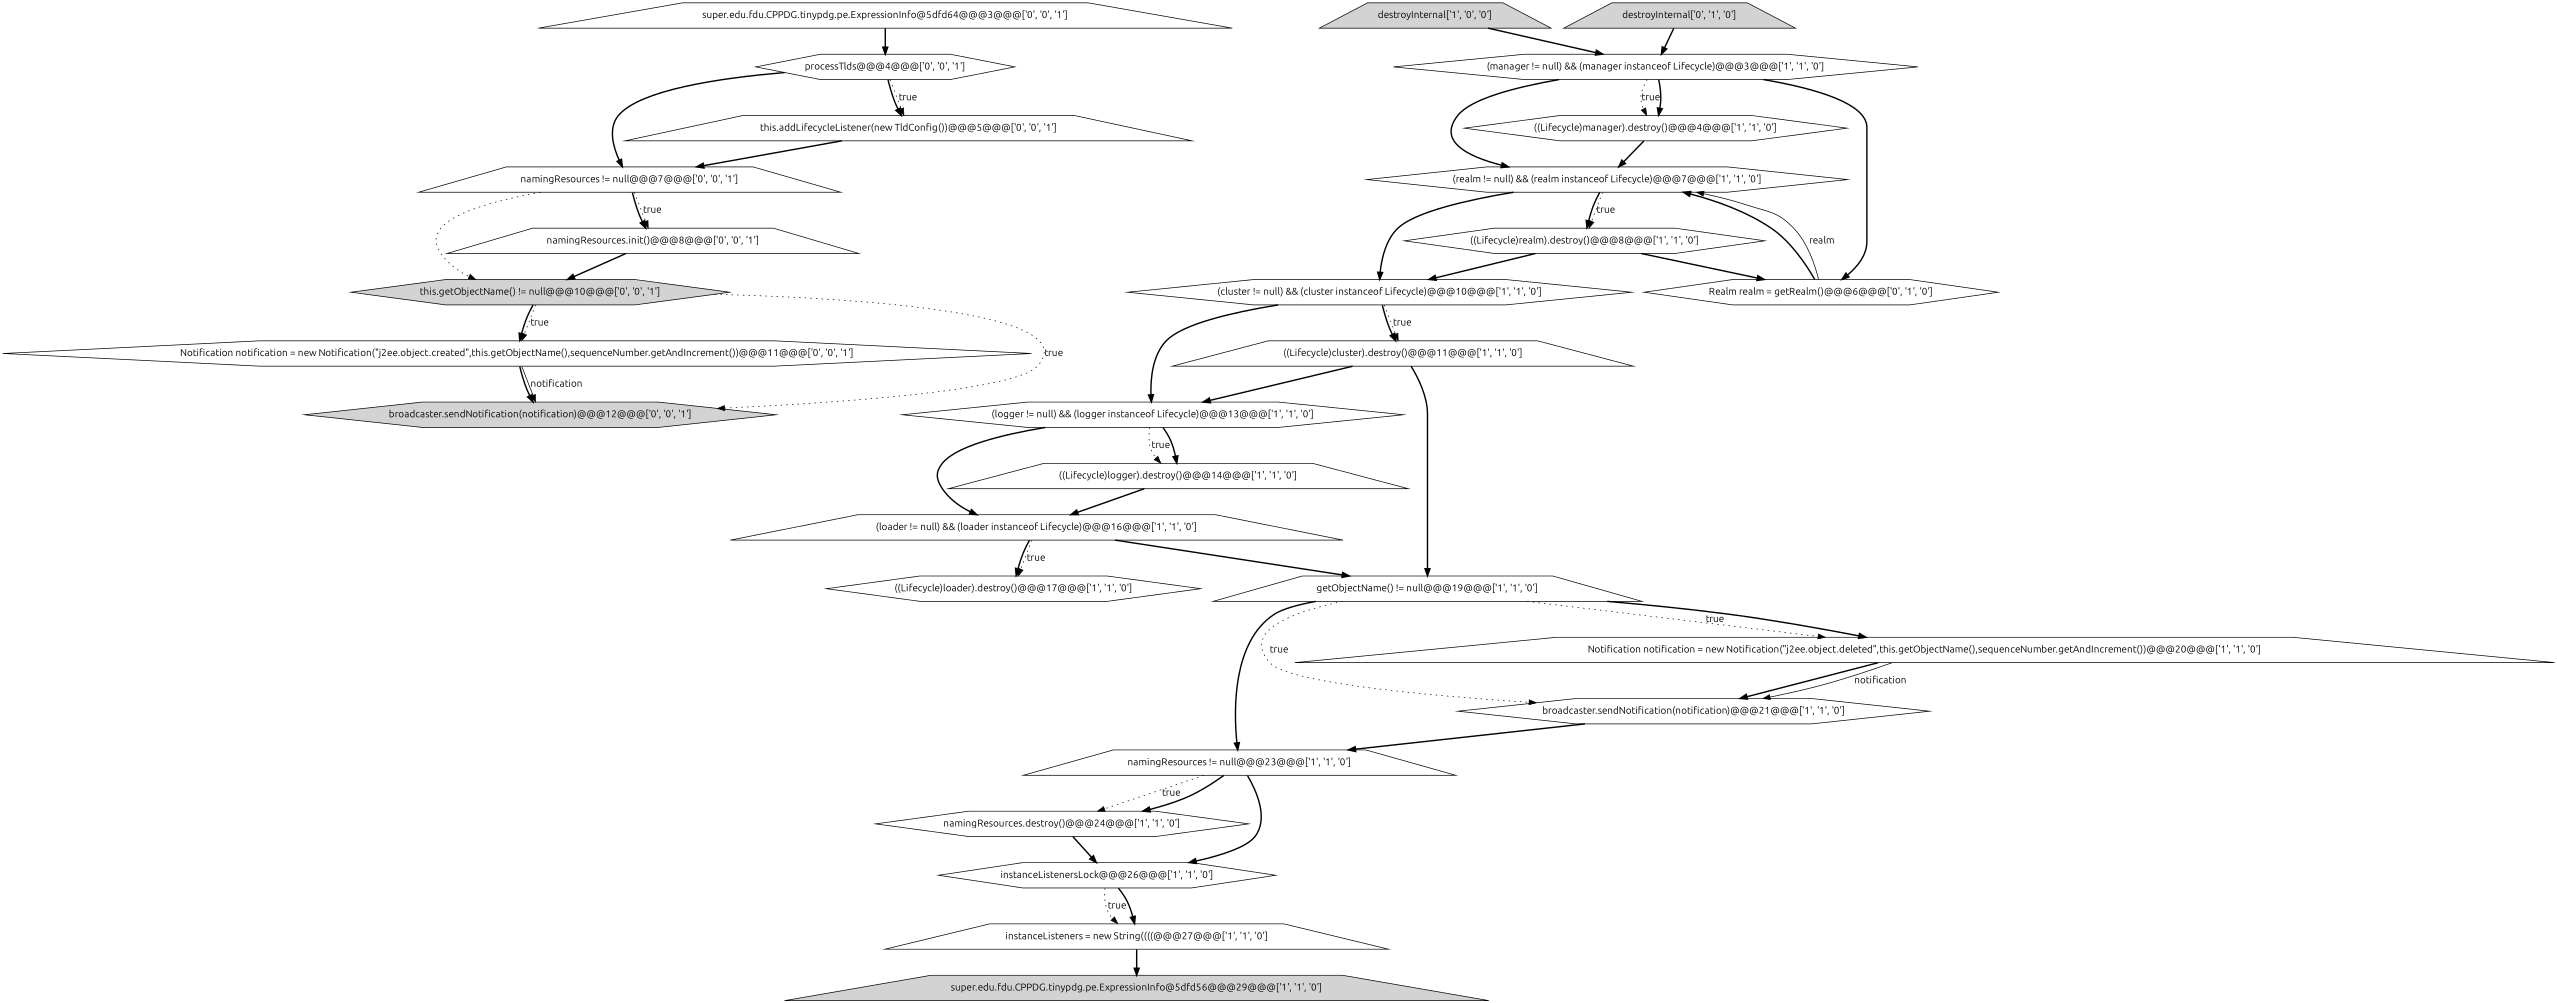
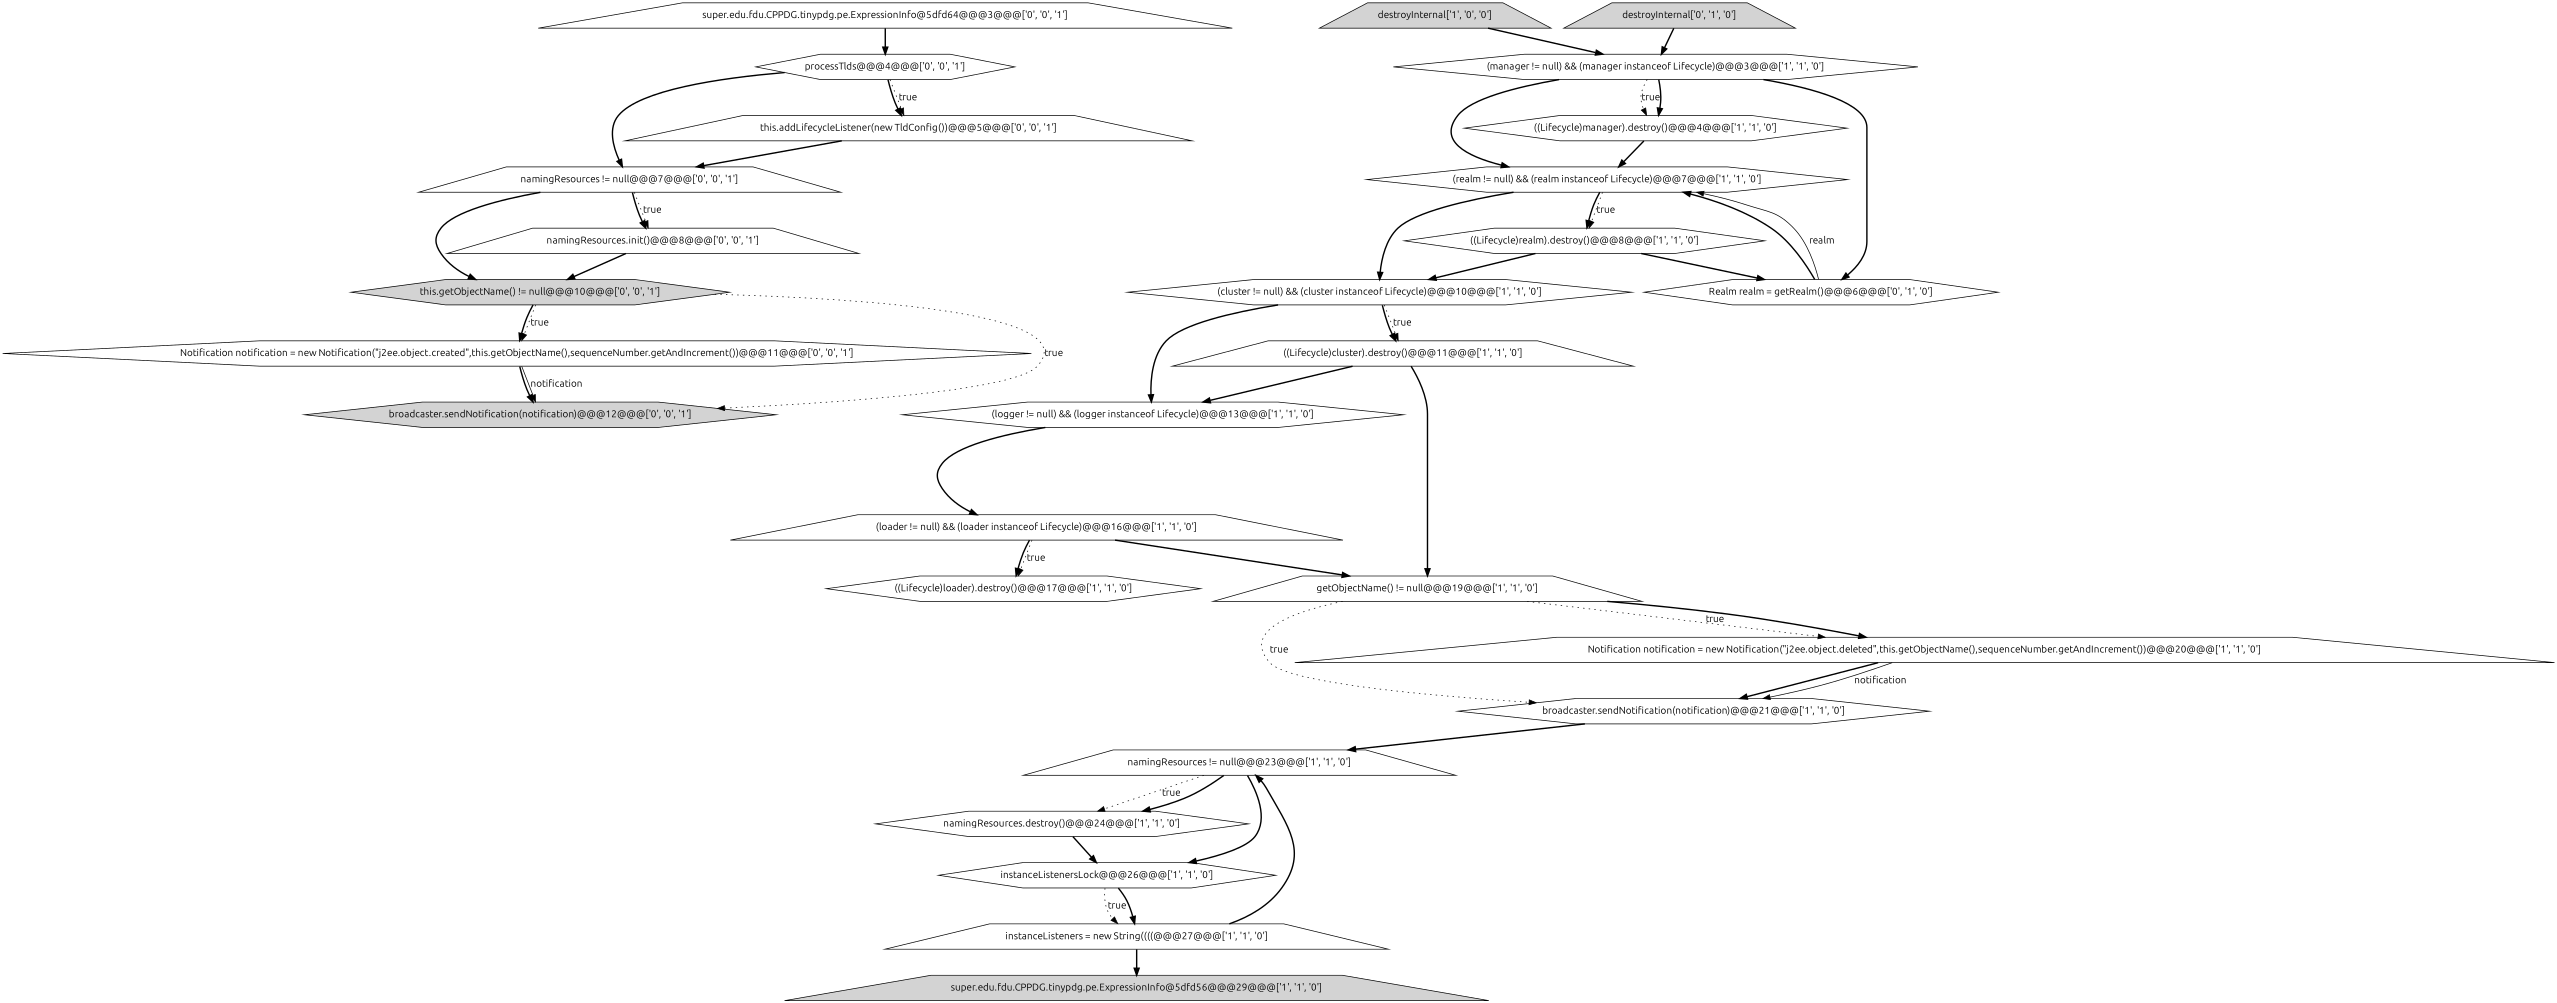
(458, 216) -> (458, 216)
(1178, 476) -> none
(1246, 652) -> (1293, 864)
